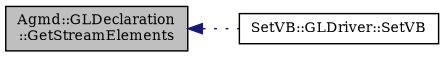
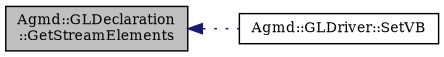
(339, 29) -> (339, 29)
